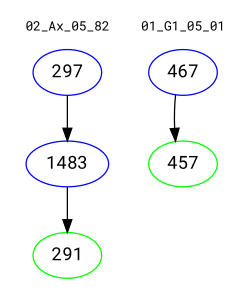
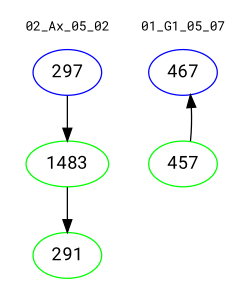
(68, 27) -> (68, 27)
(184, 27) -> (184, 27)
(175, 112) -> (191, 124)
(67, 164) -> (67, 164)
